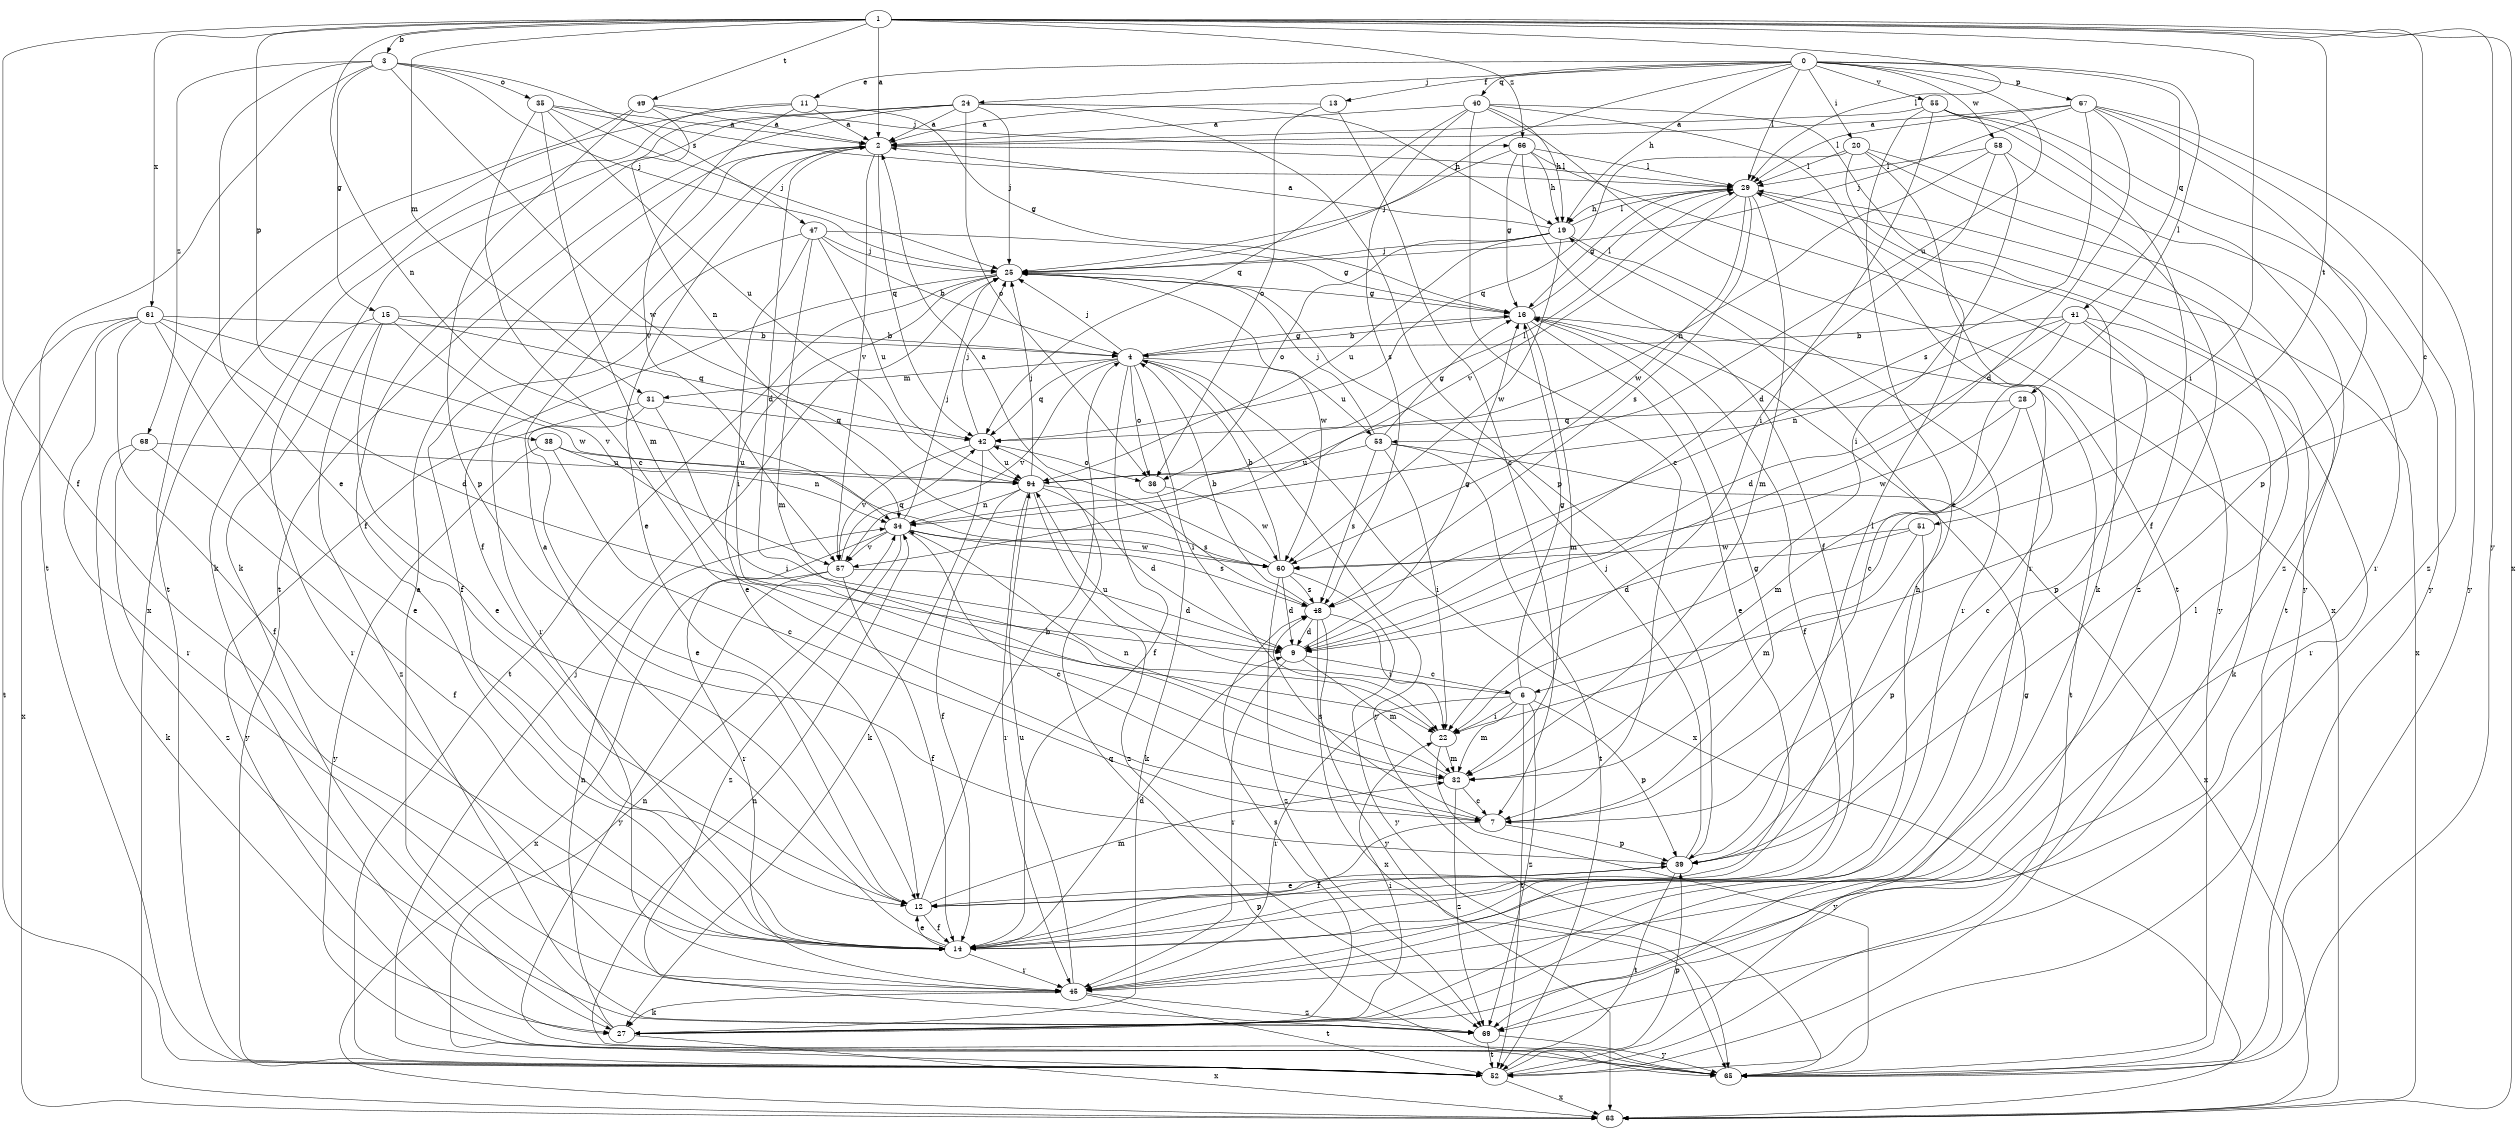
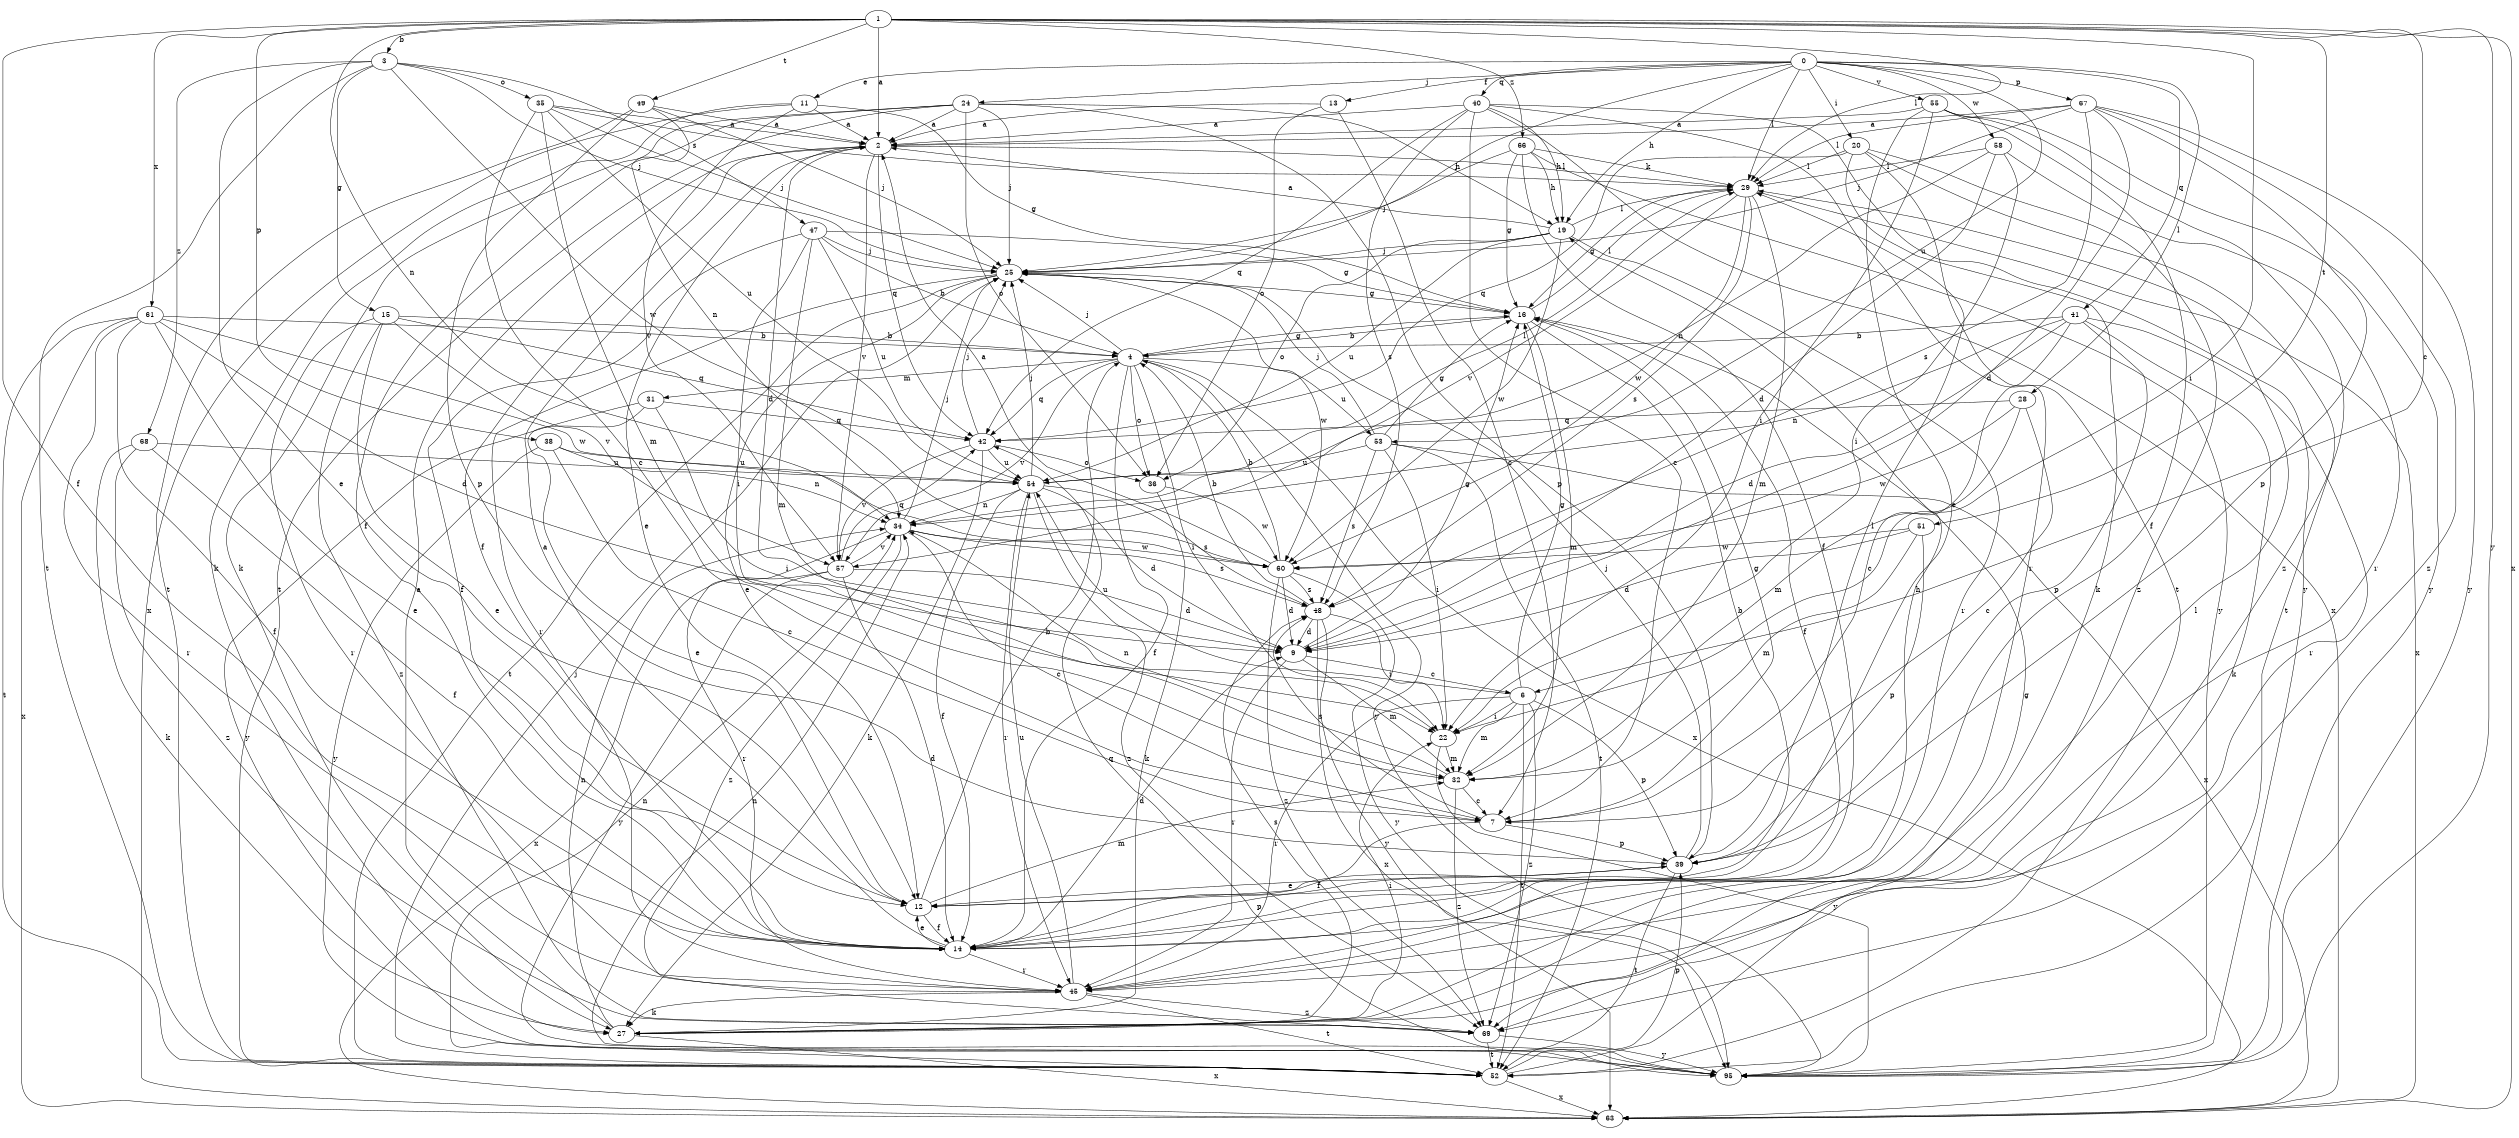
(419, 57) -> none
(1057, 137) -> (830, 174)
(1648, 167) -> (1648, 167)
(1650, 195) -> none
(1031, 484) -> (1031, 484)
(868, 544) -> (871, 552)
(1741, 611) -> (1741, 611)
(2075, 651) -> none
(933, 759) -> (933, 759)
(1729, 1076) -> (1729, 1076)
